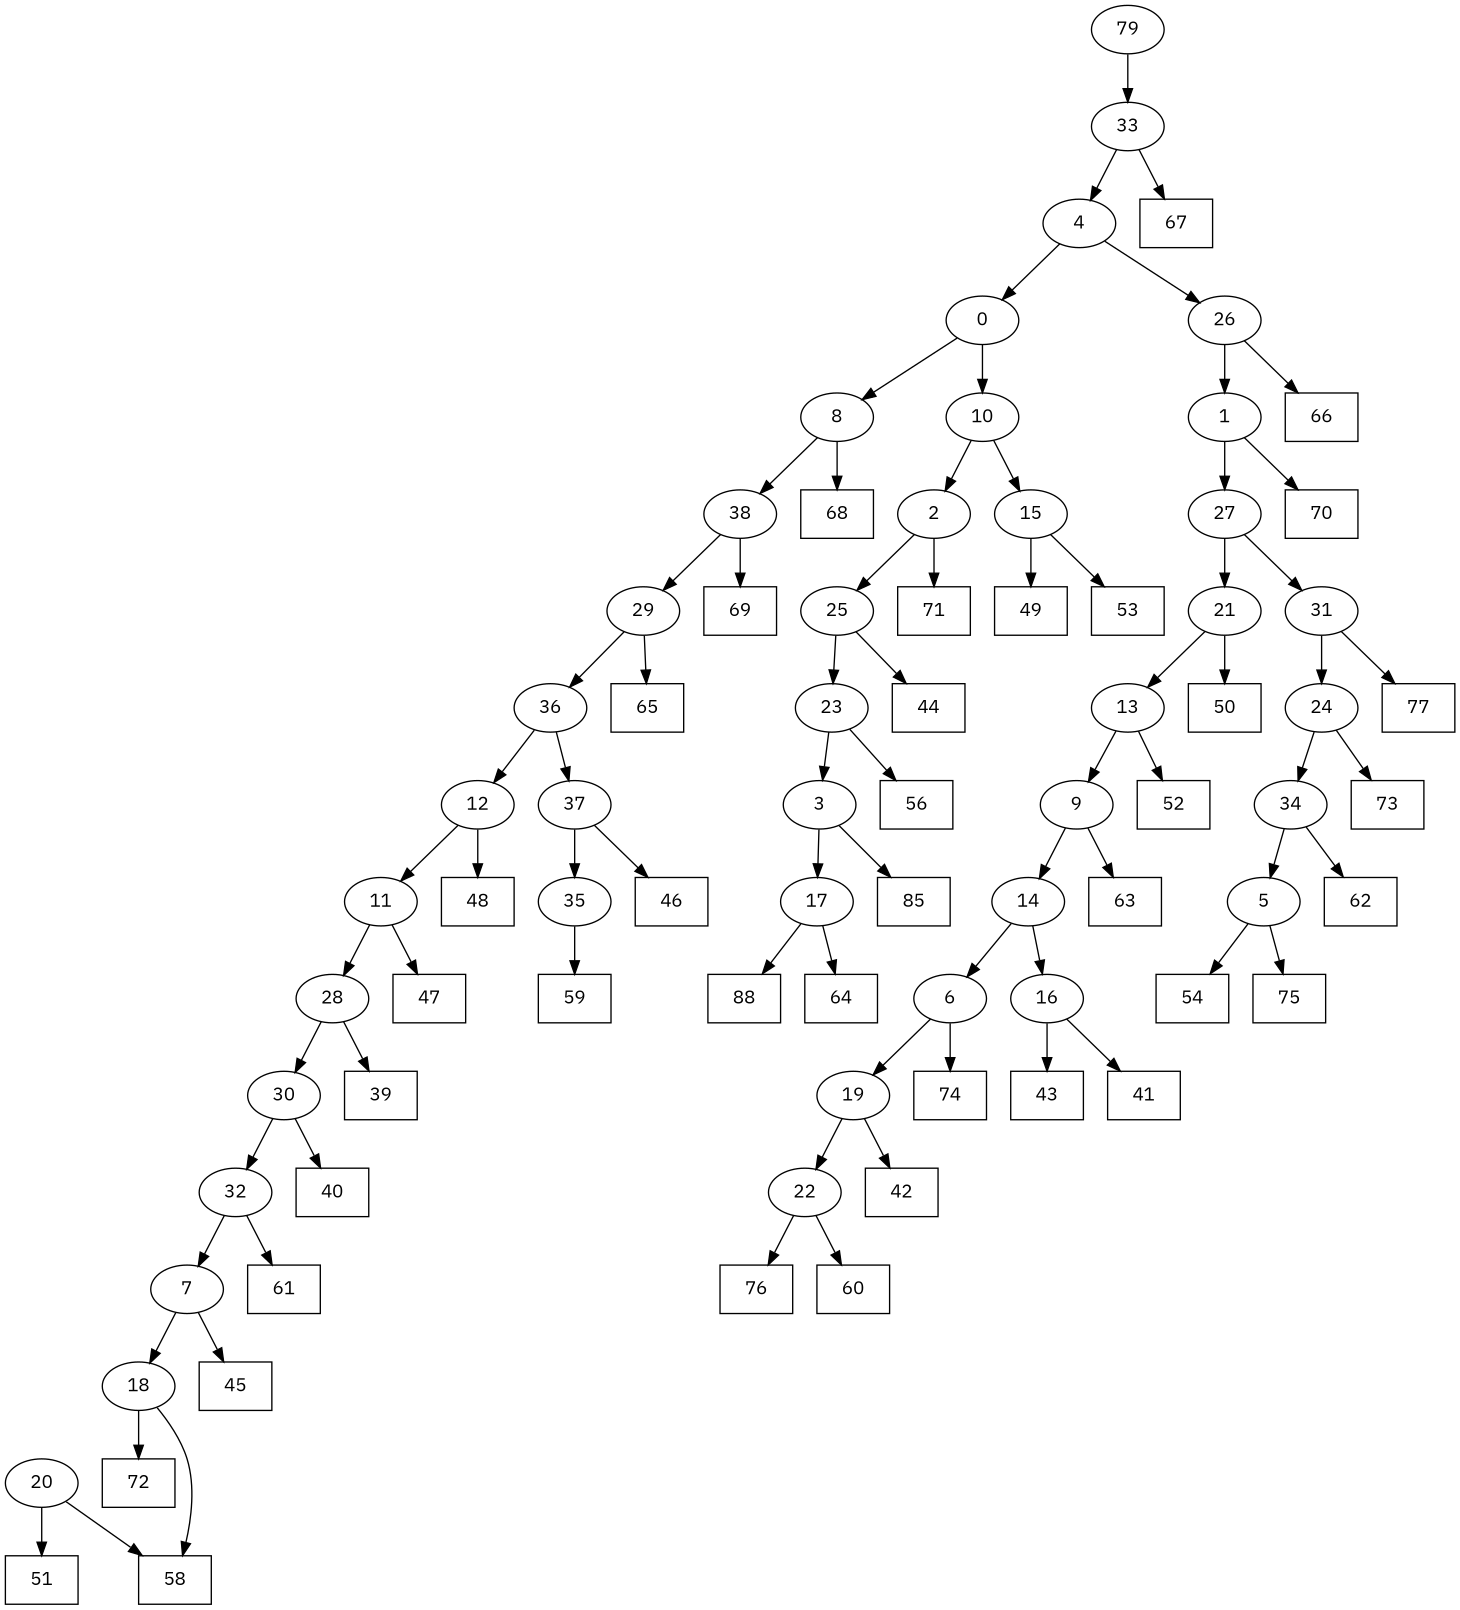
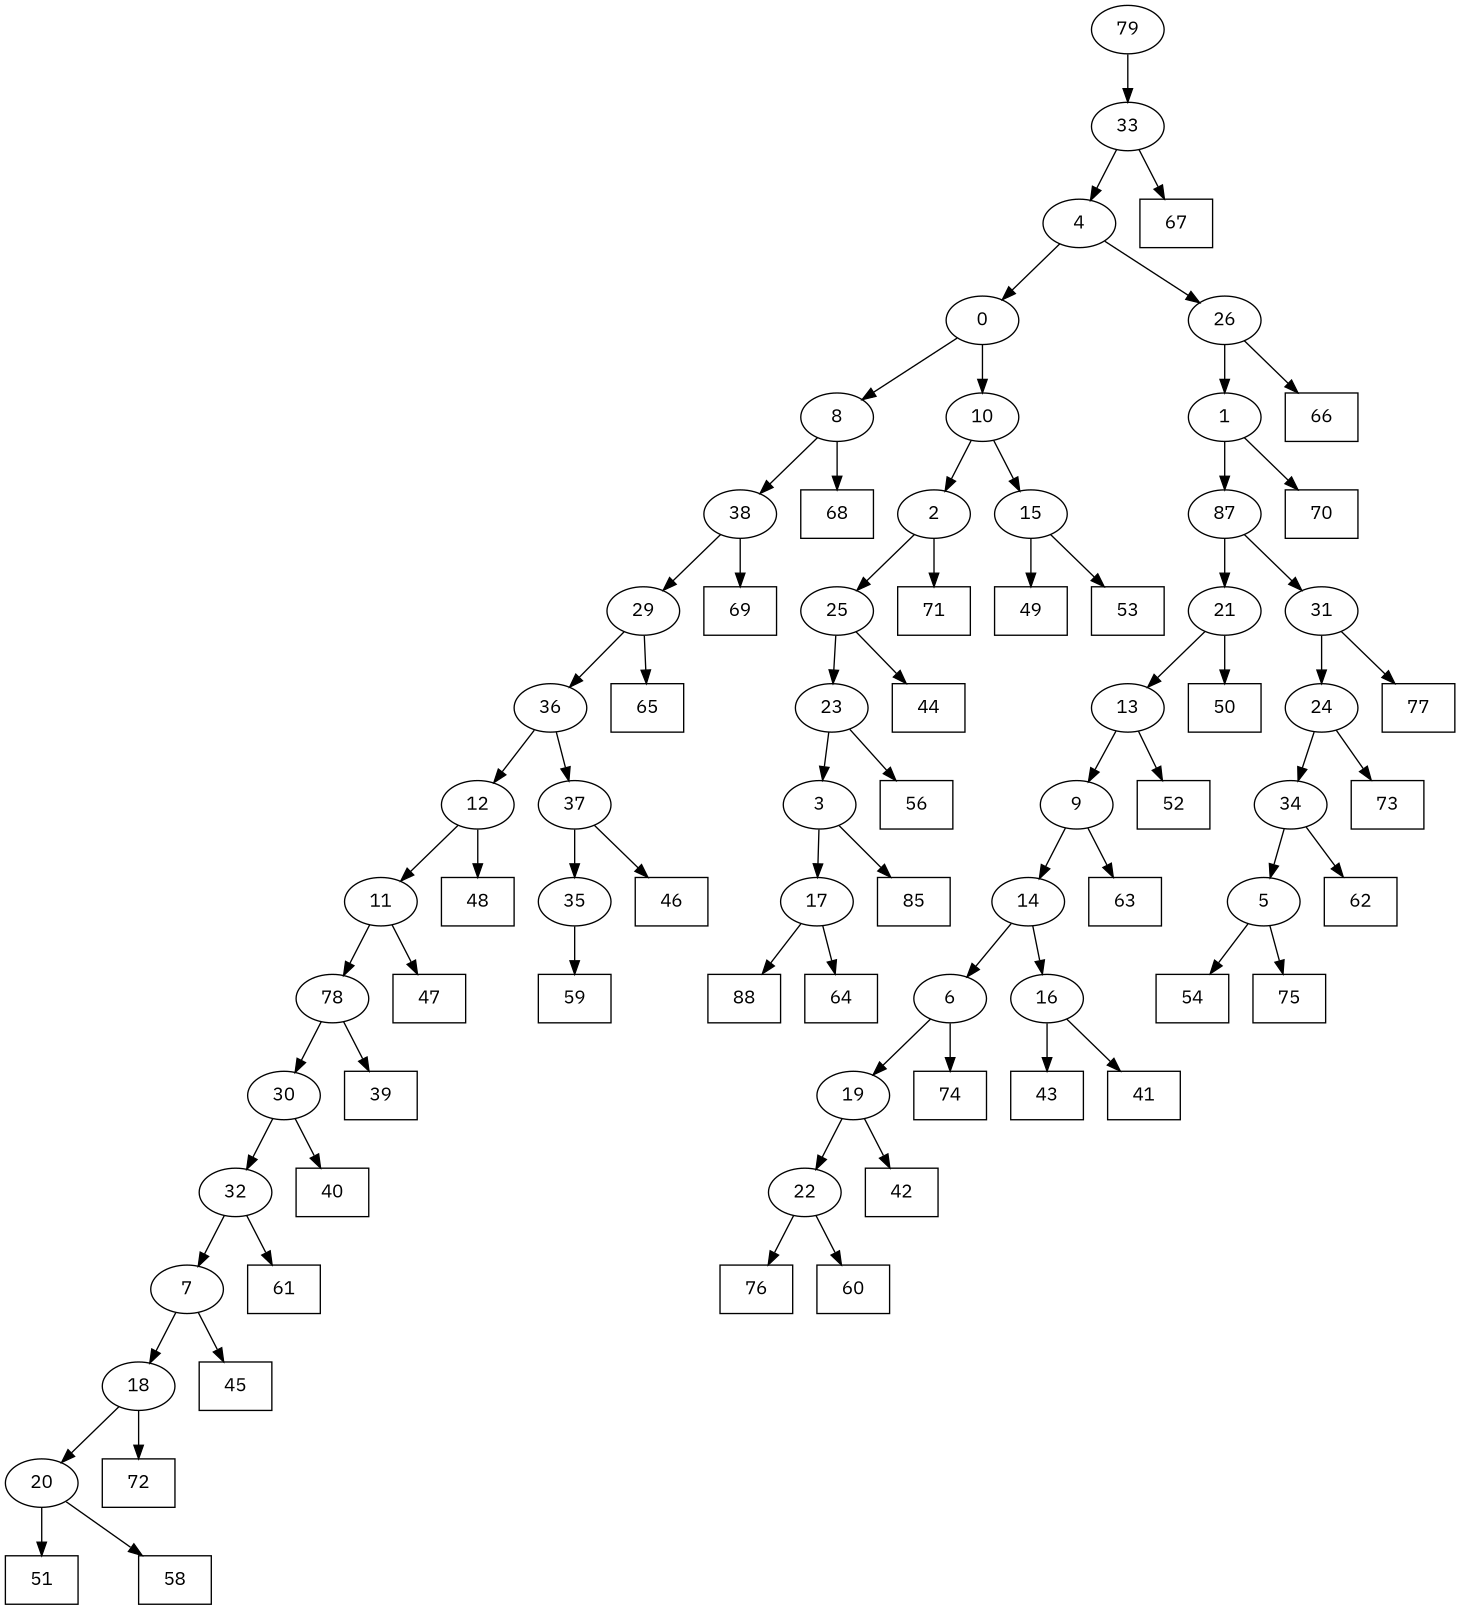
(1225, 514) -> (1225, 514)
(332, 999) -> (332, 999)
(190, 1471) -> (95, 1430)
